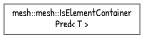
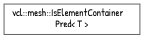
(72, 19) -> (72, 19)
